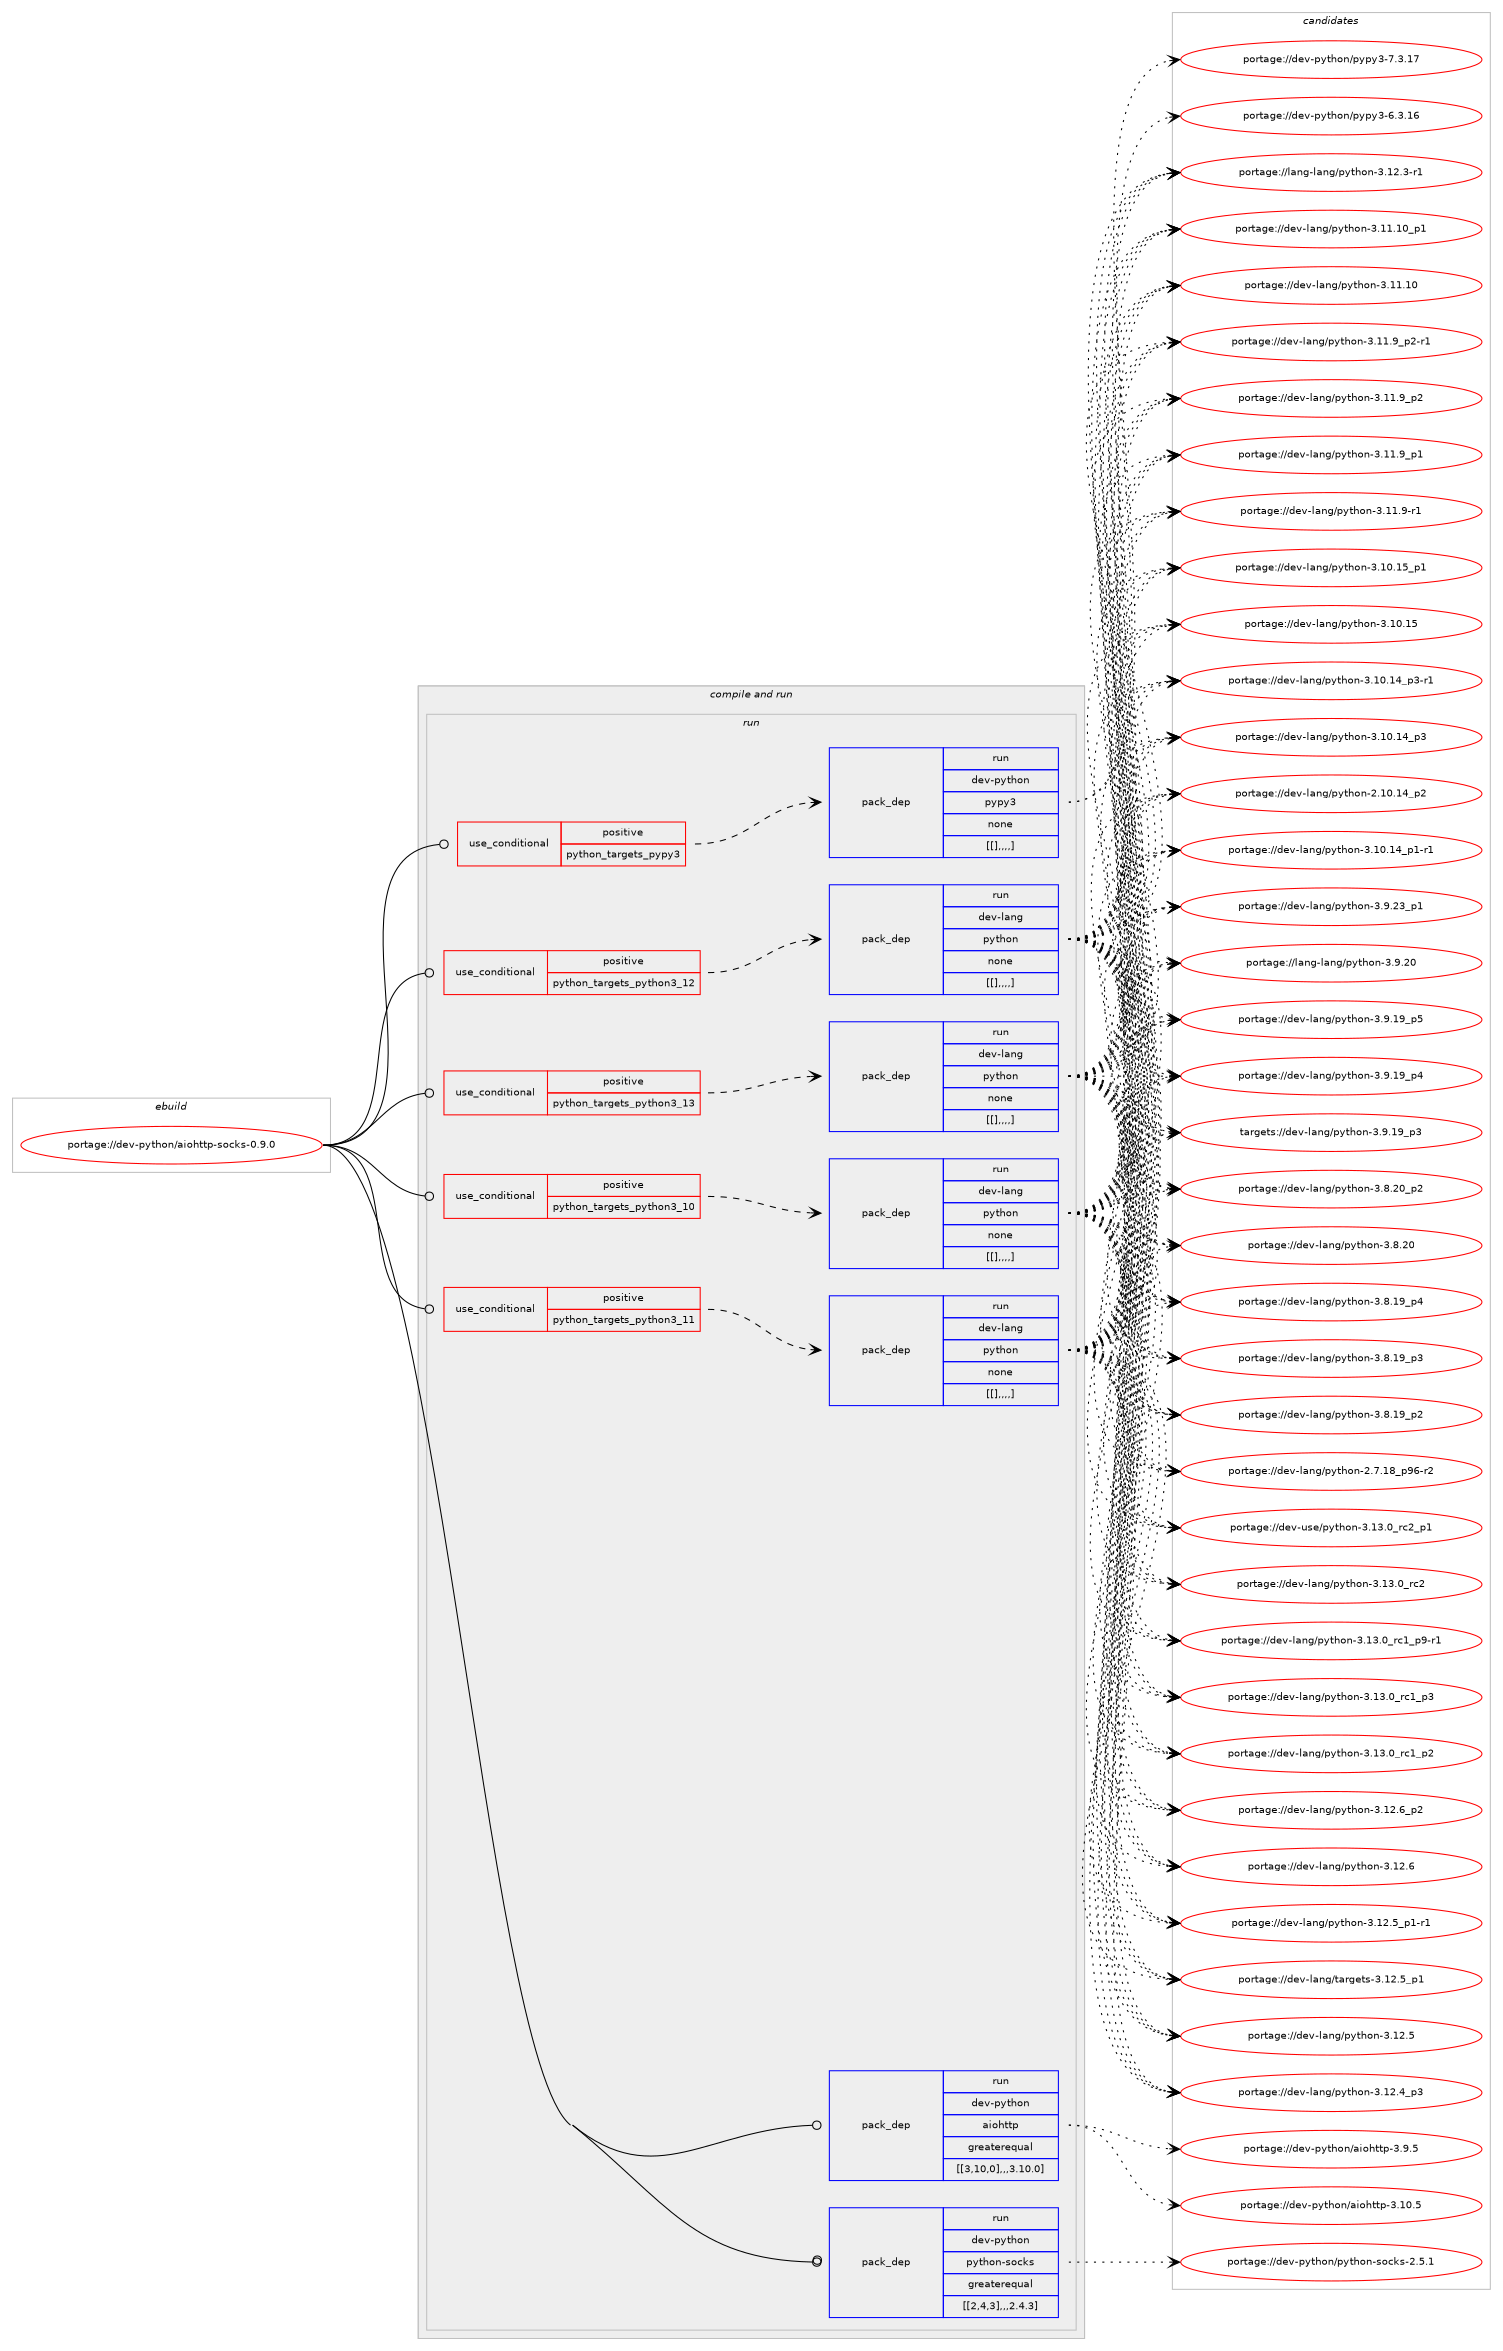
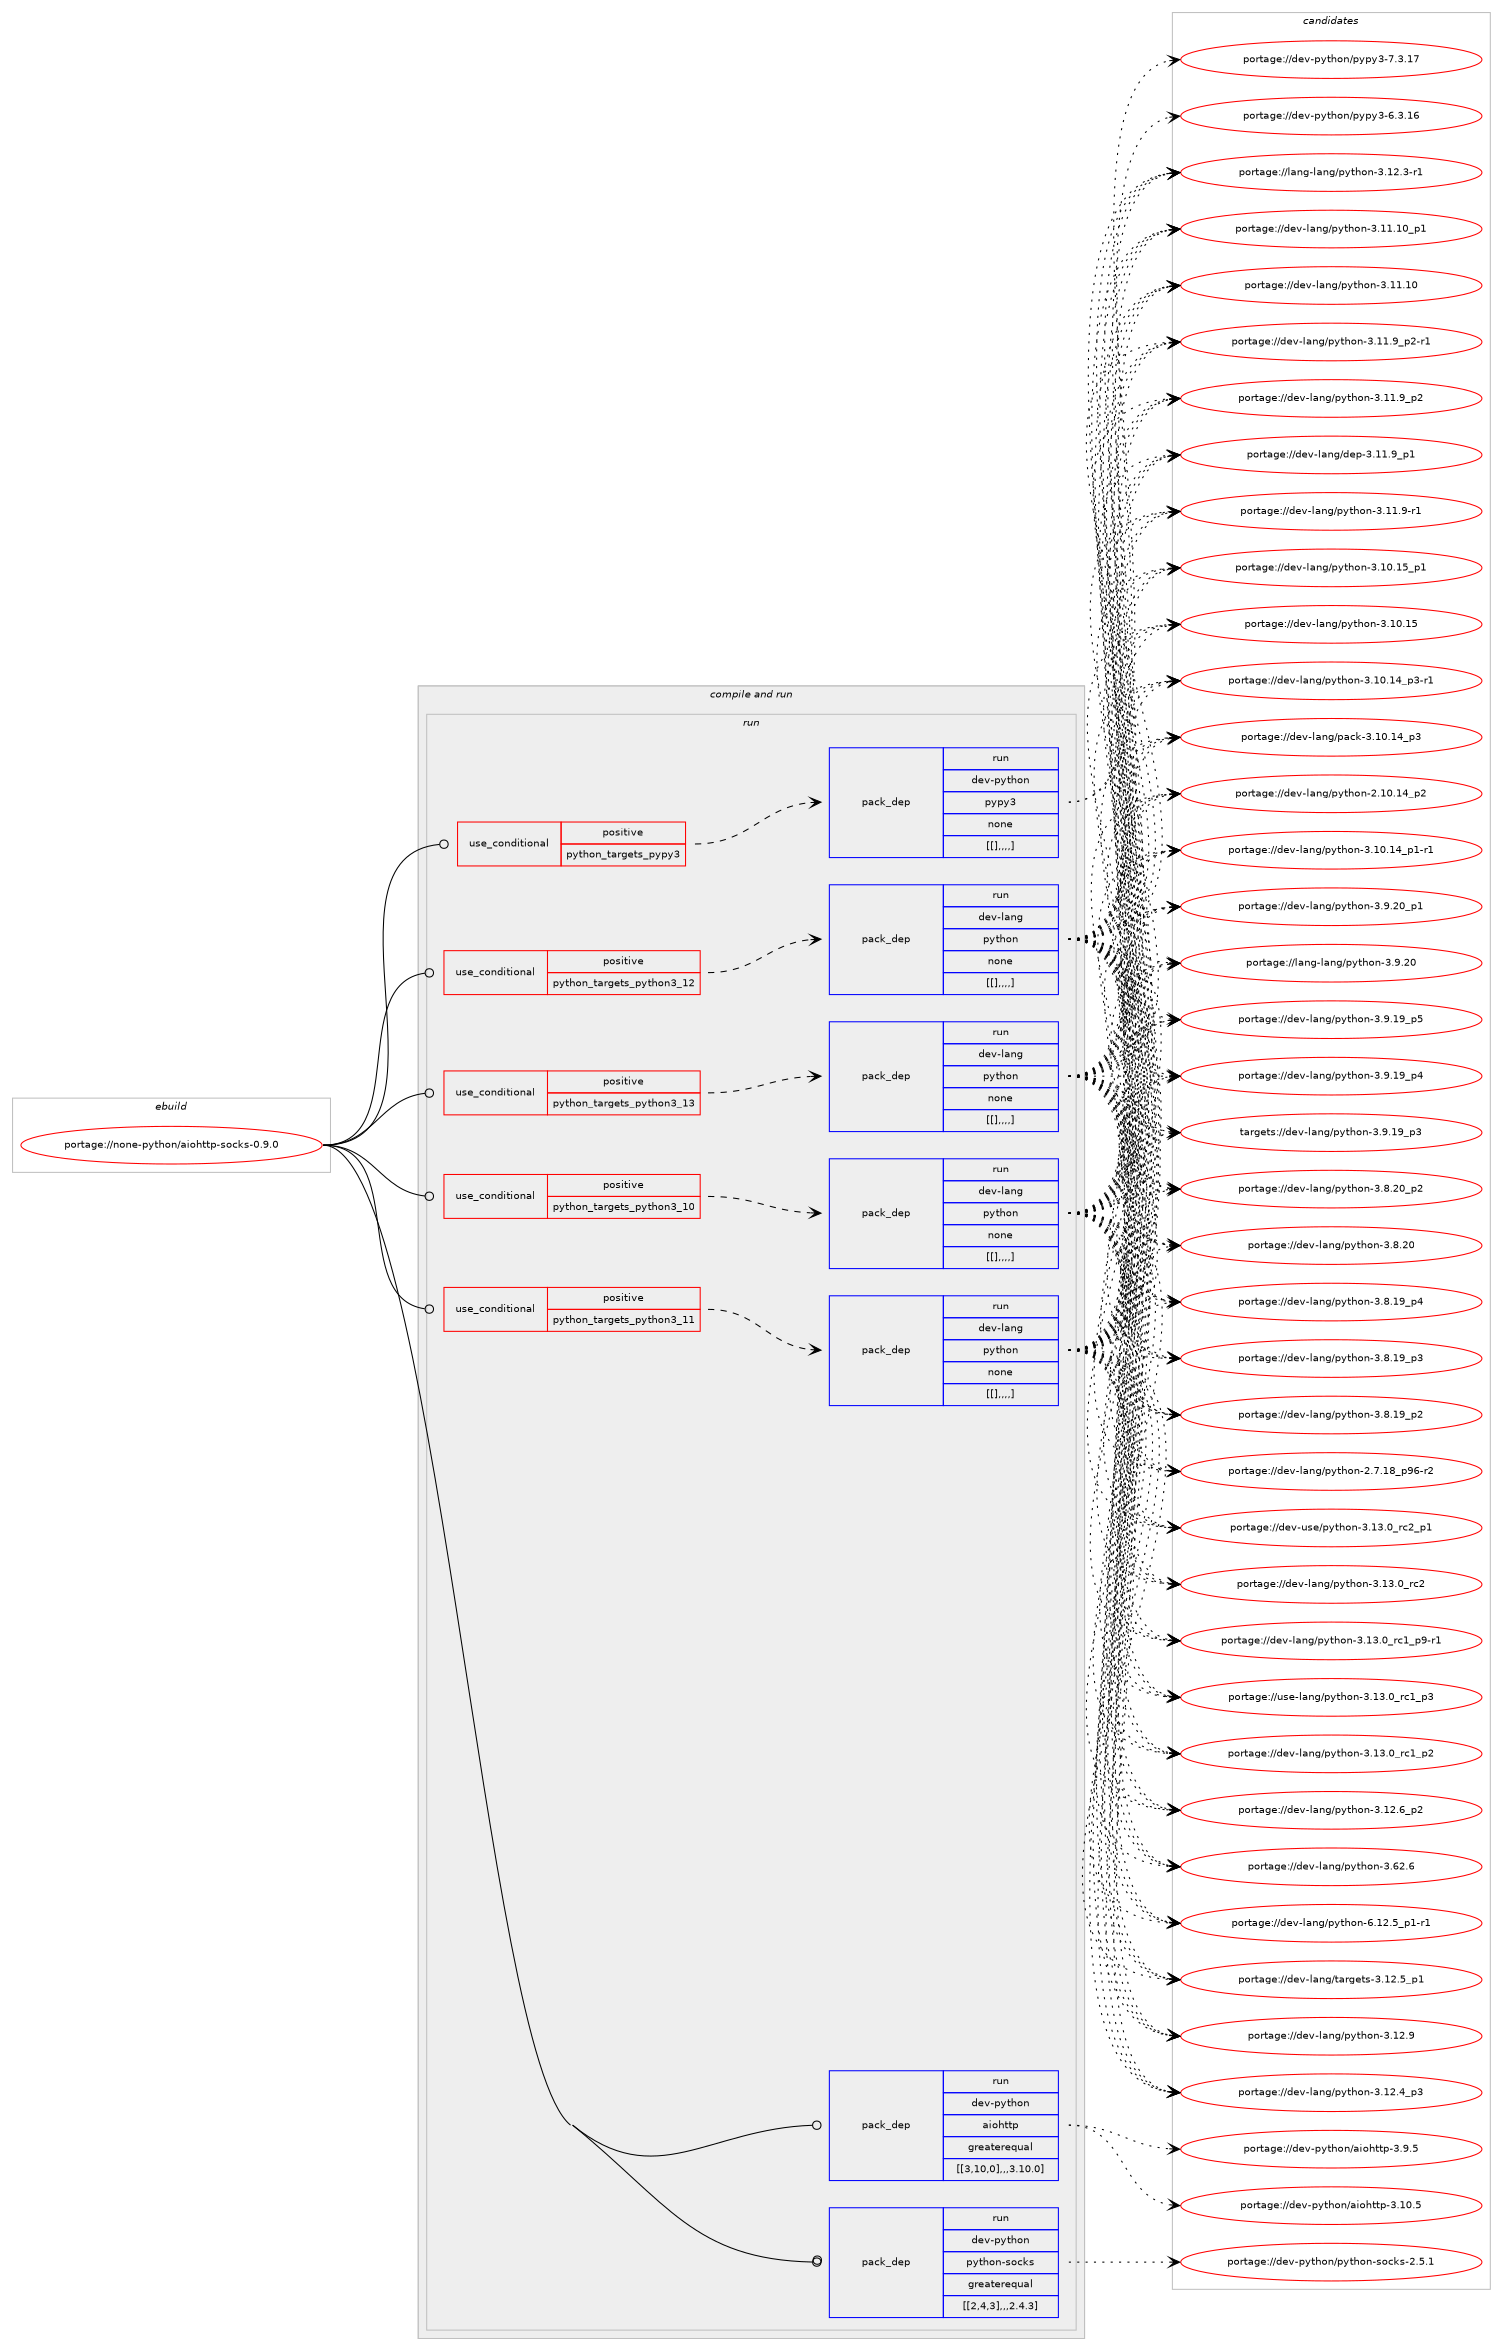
(1331, 455) -> (1331, 455)
(1331, 737) -> (1331, 737)
(1331, 907) -> (1331, 907)
(172, 1145) -> (172, 1145)
(1331, 1697) -> (1331, 1697)
(1331, 1867) -> (1331, 1867)
(1331, 1923) -> (1331, 1923)
(1331, 2036) -> (1331, 2036)
